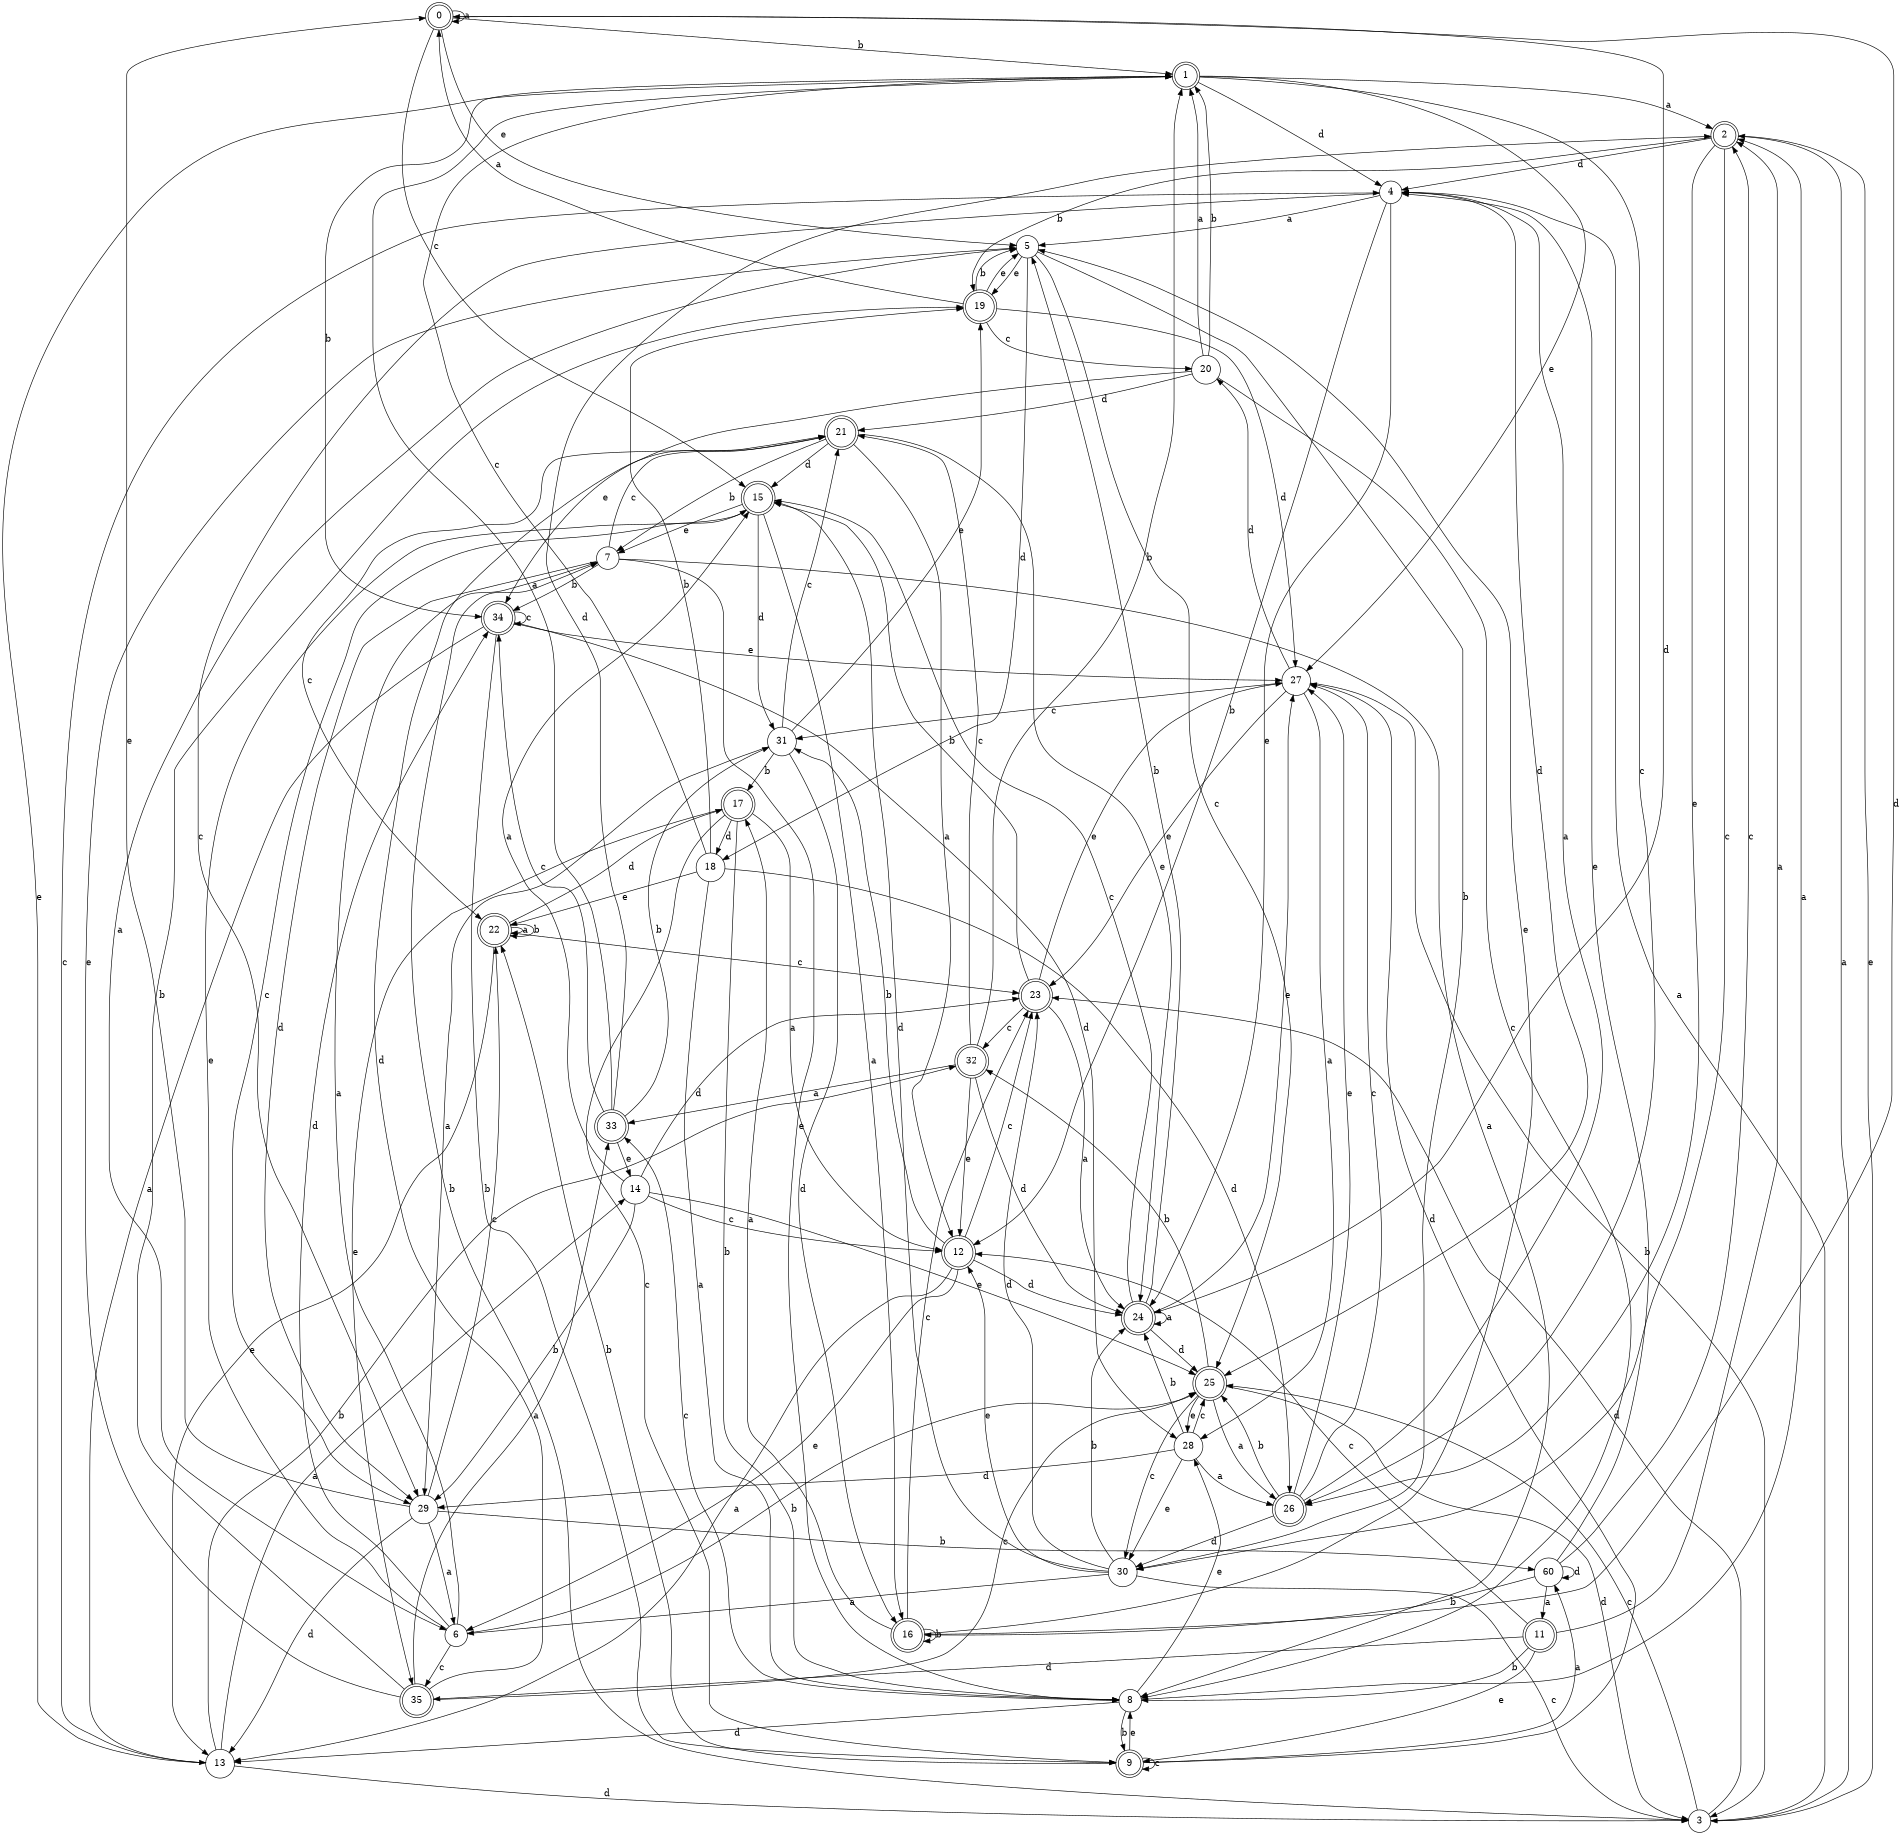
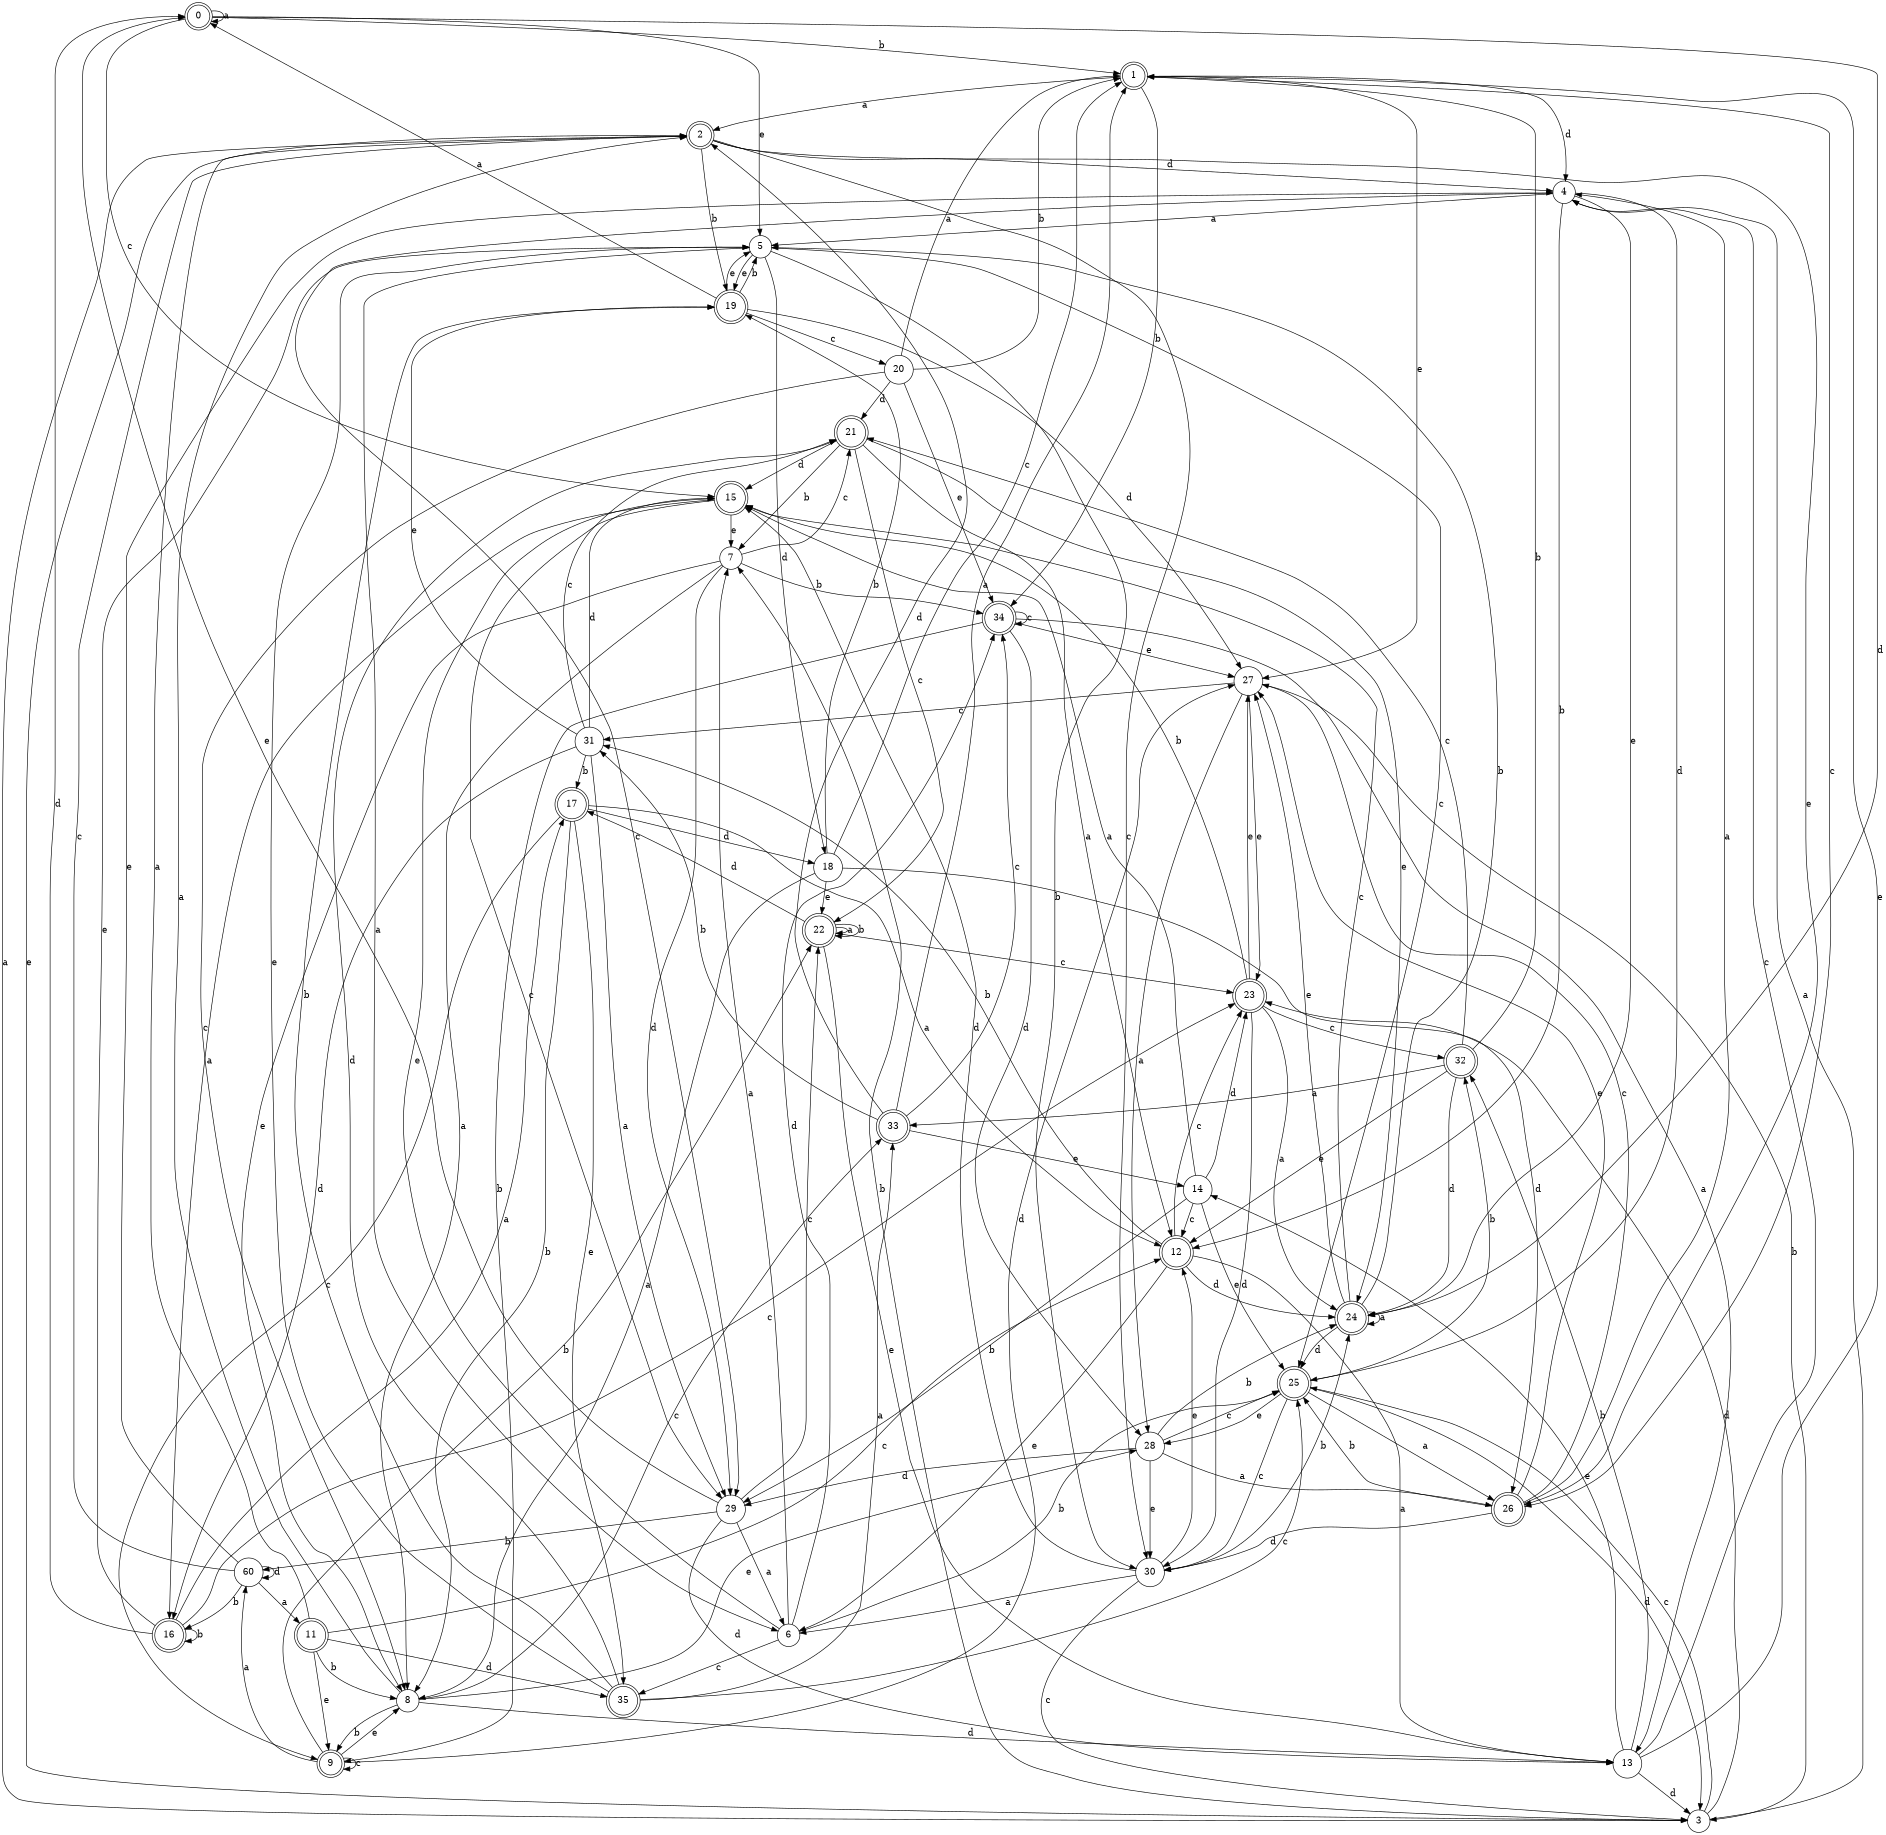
(1248, 526) -> none
(758, 621) -> (589, 570)
(1018, 1315) -> (1240, 1286)
(315, 1477) -> (1588, 1477)
